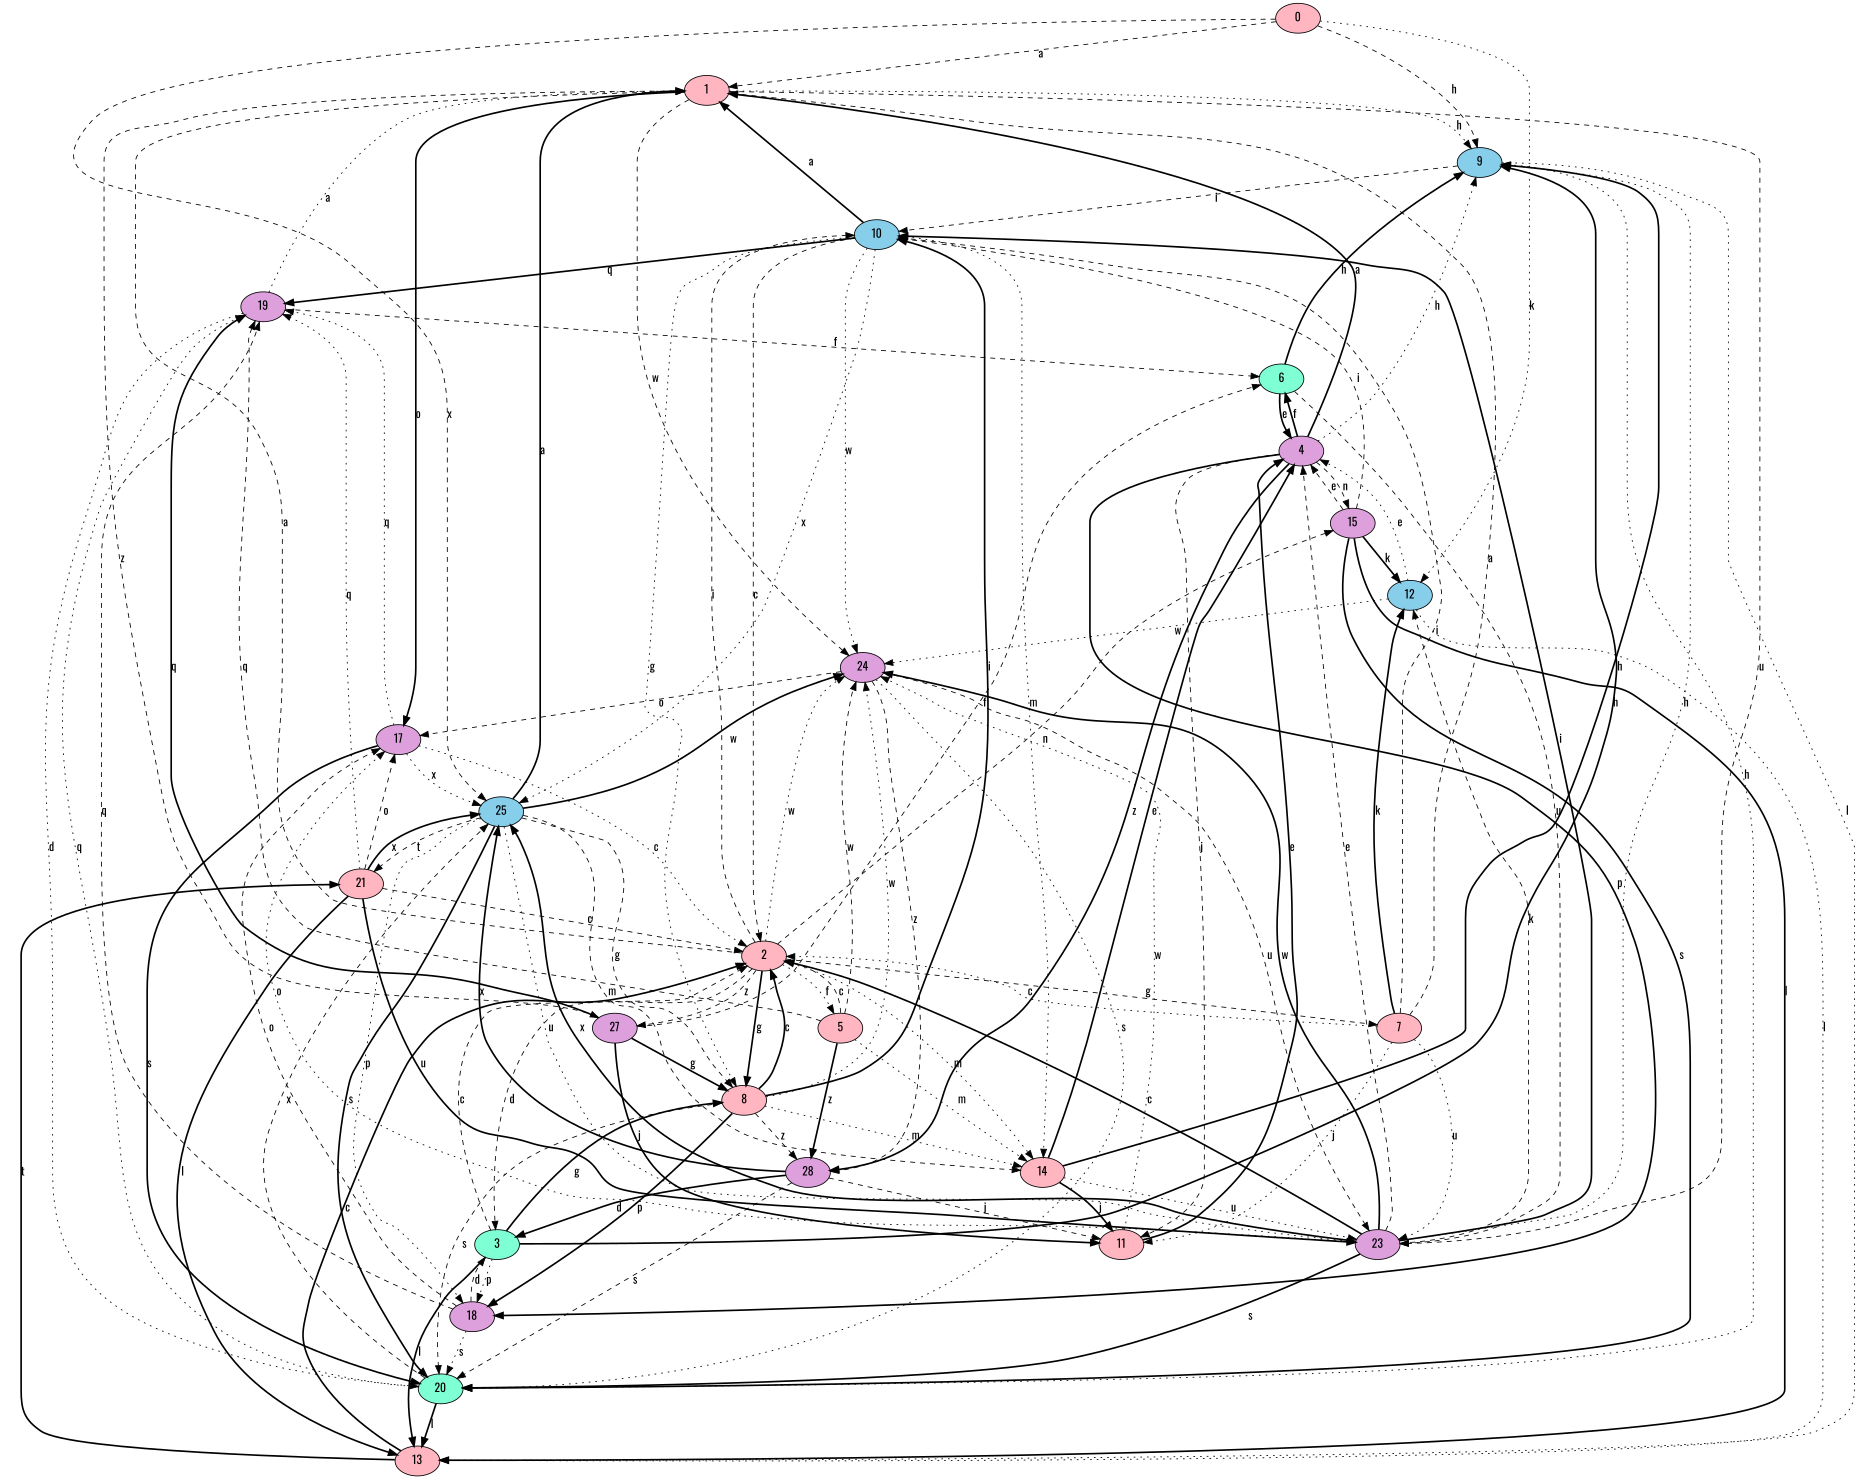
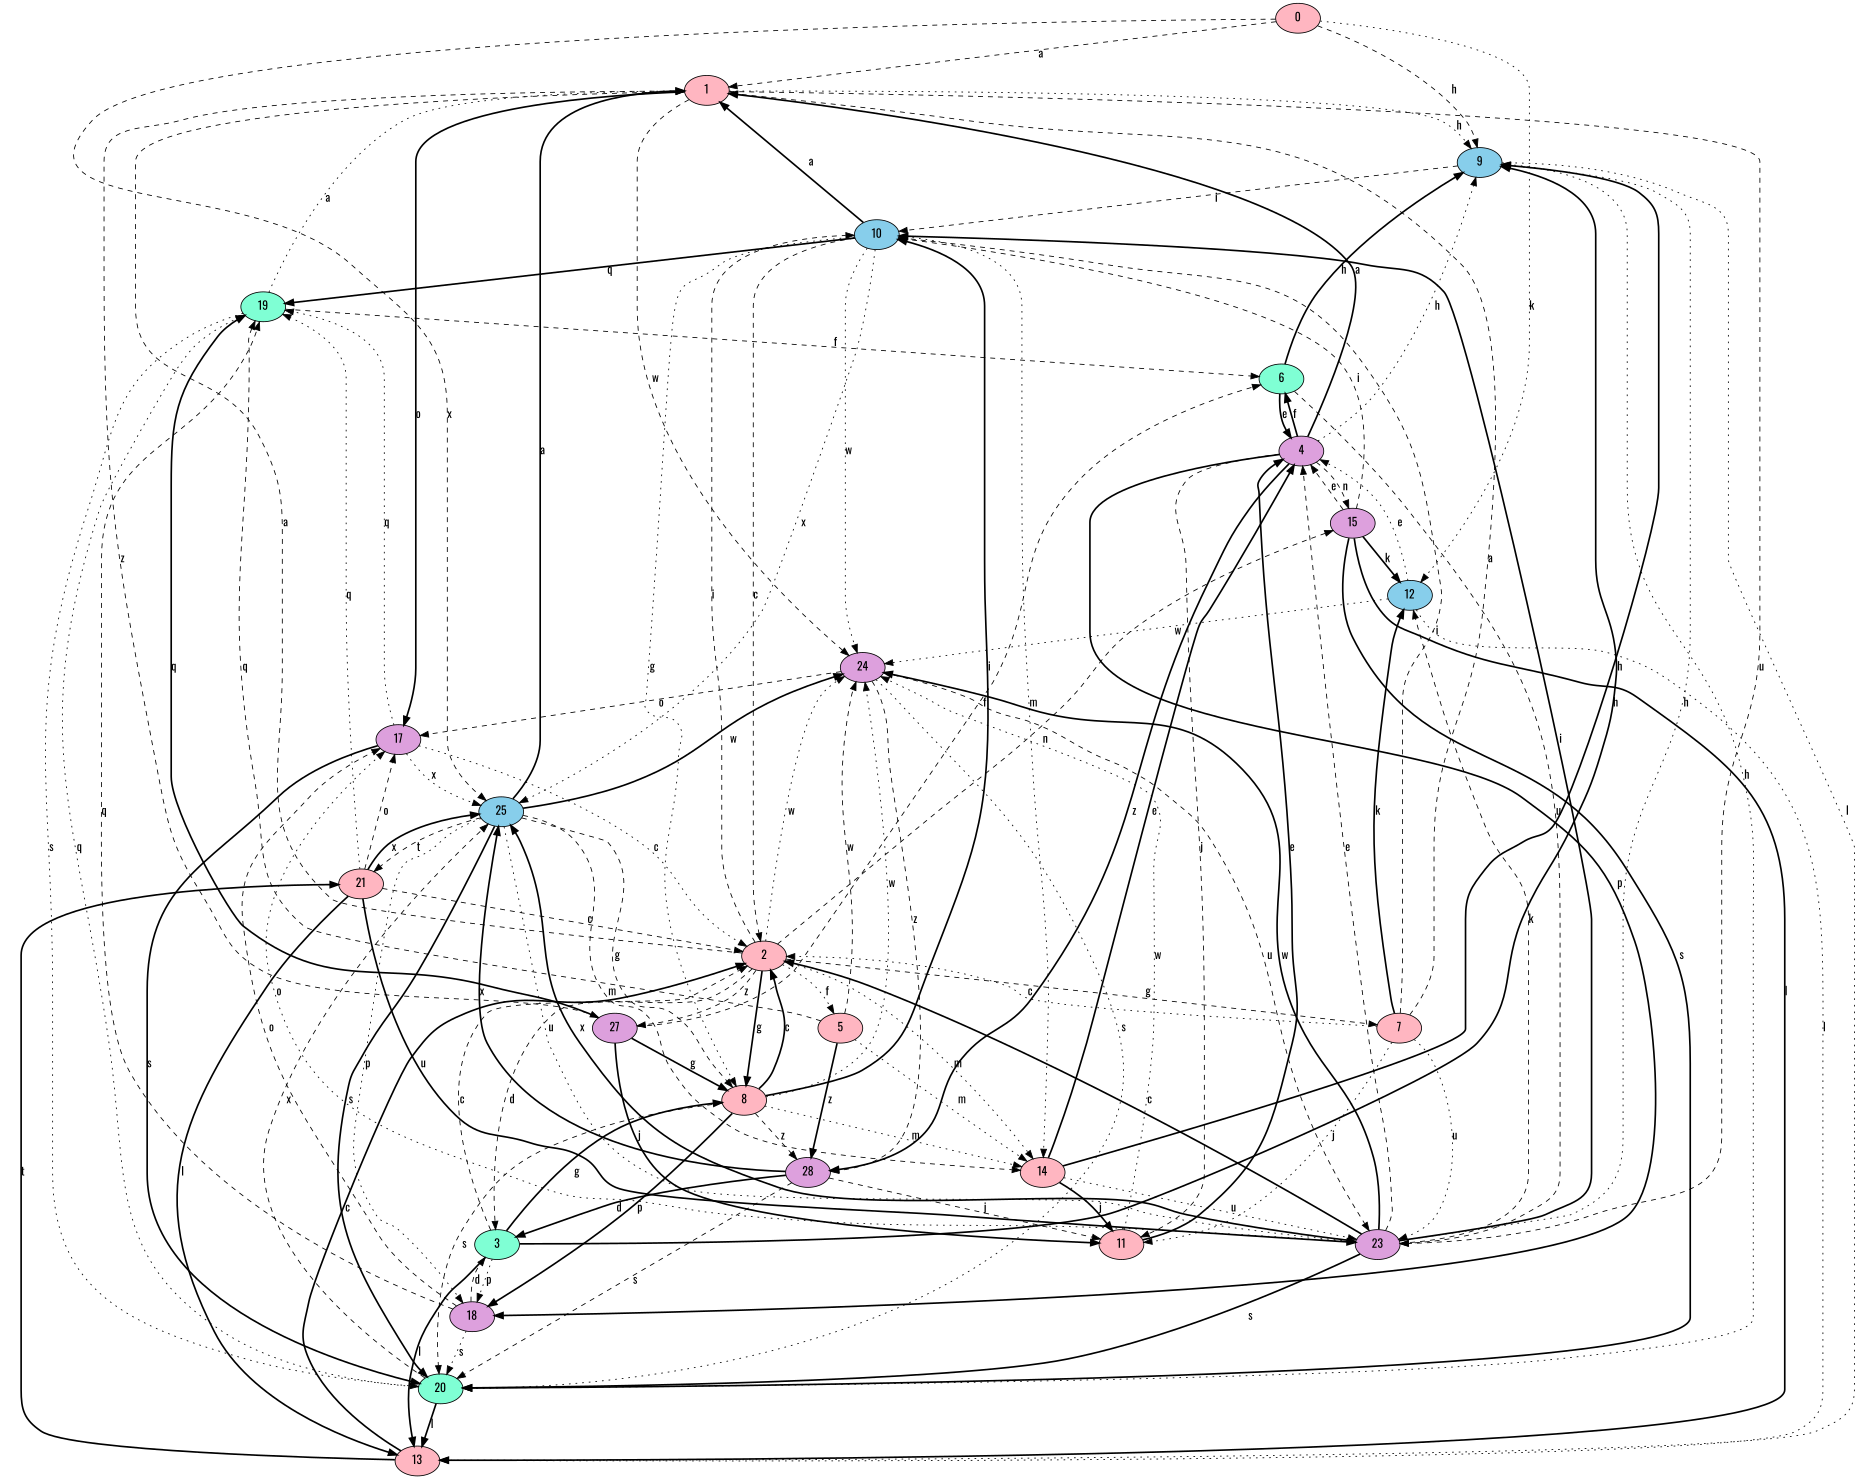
(263, 307) -> (263, 307)
(52, 848) -> (52, 848)
(829, 983) -> none
